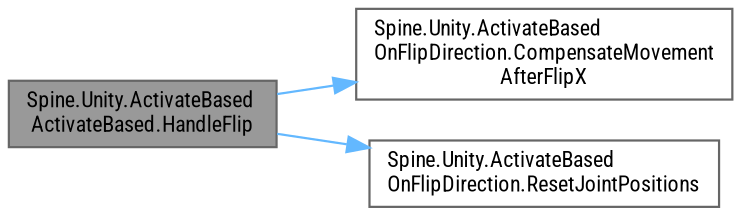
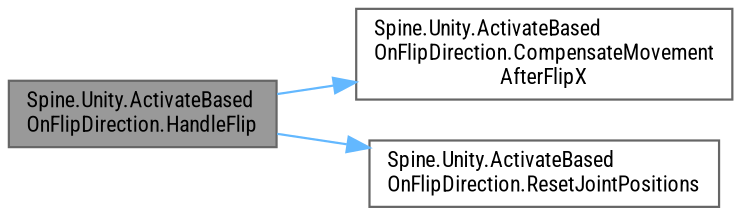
(143, 114) -> (143, 114)
